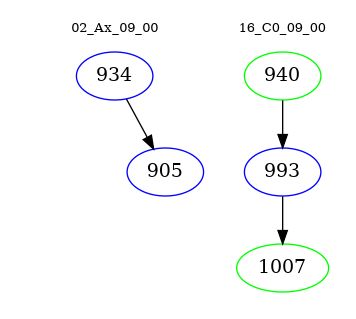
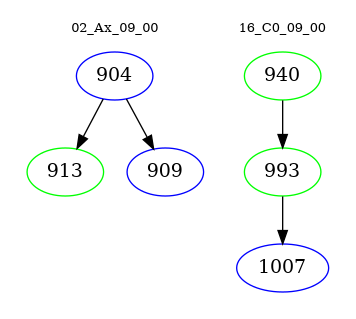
(115, 76) -> (115, 76)
none -> (65, 172)
(165, 172) -> (165, 172)
(283, 172) -> (283, 172)
(283, 268) -> (283, 268)
